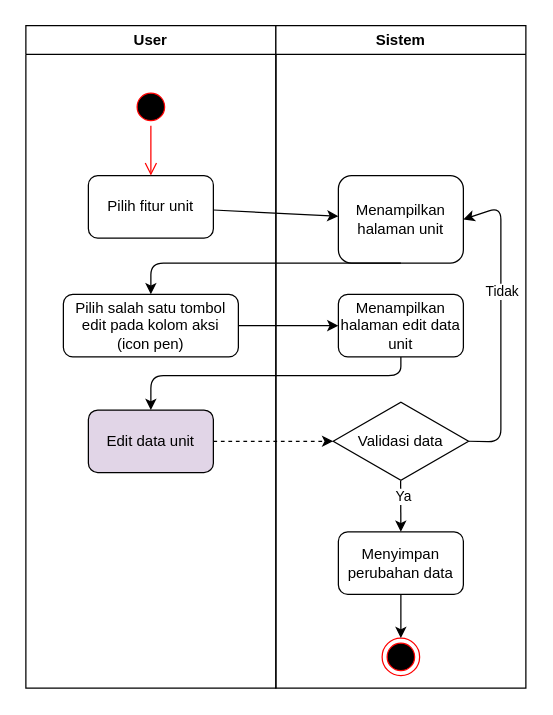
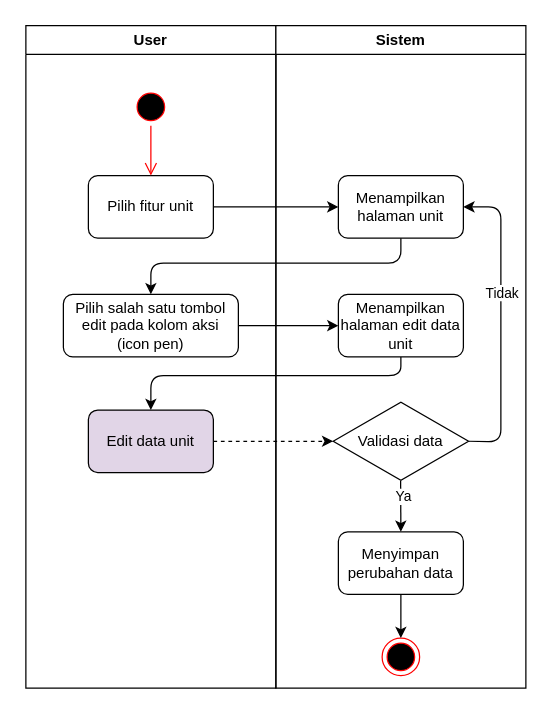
(401, 219) -> (401, 207)
